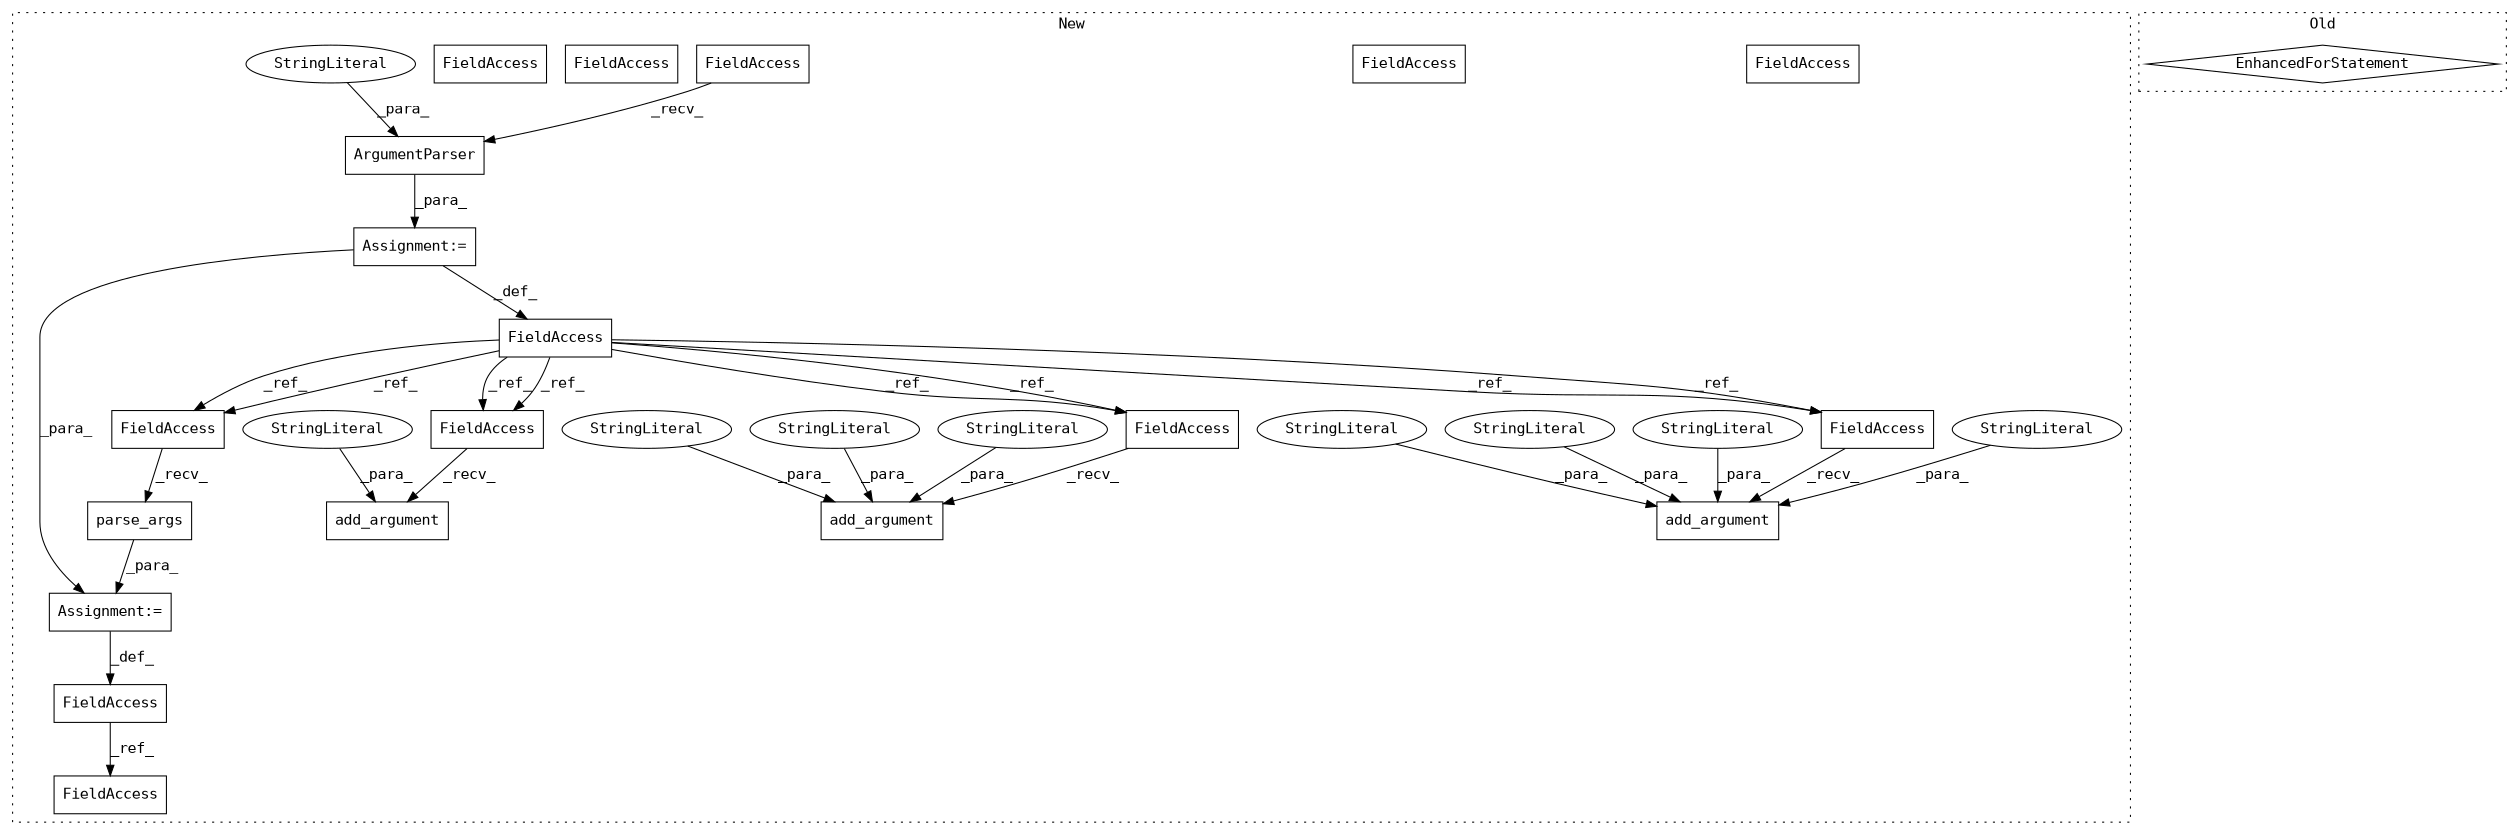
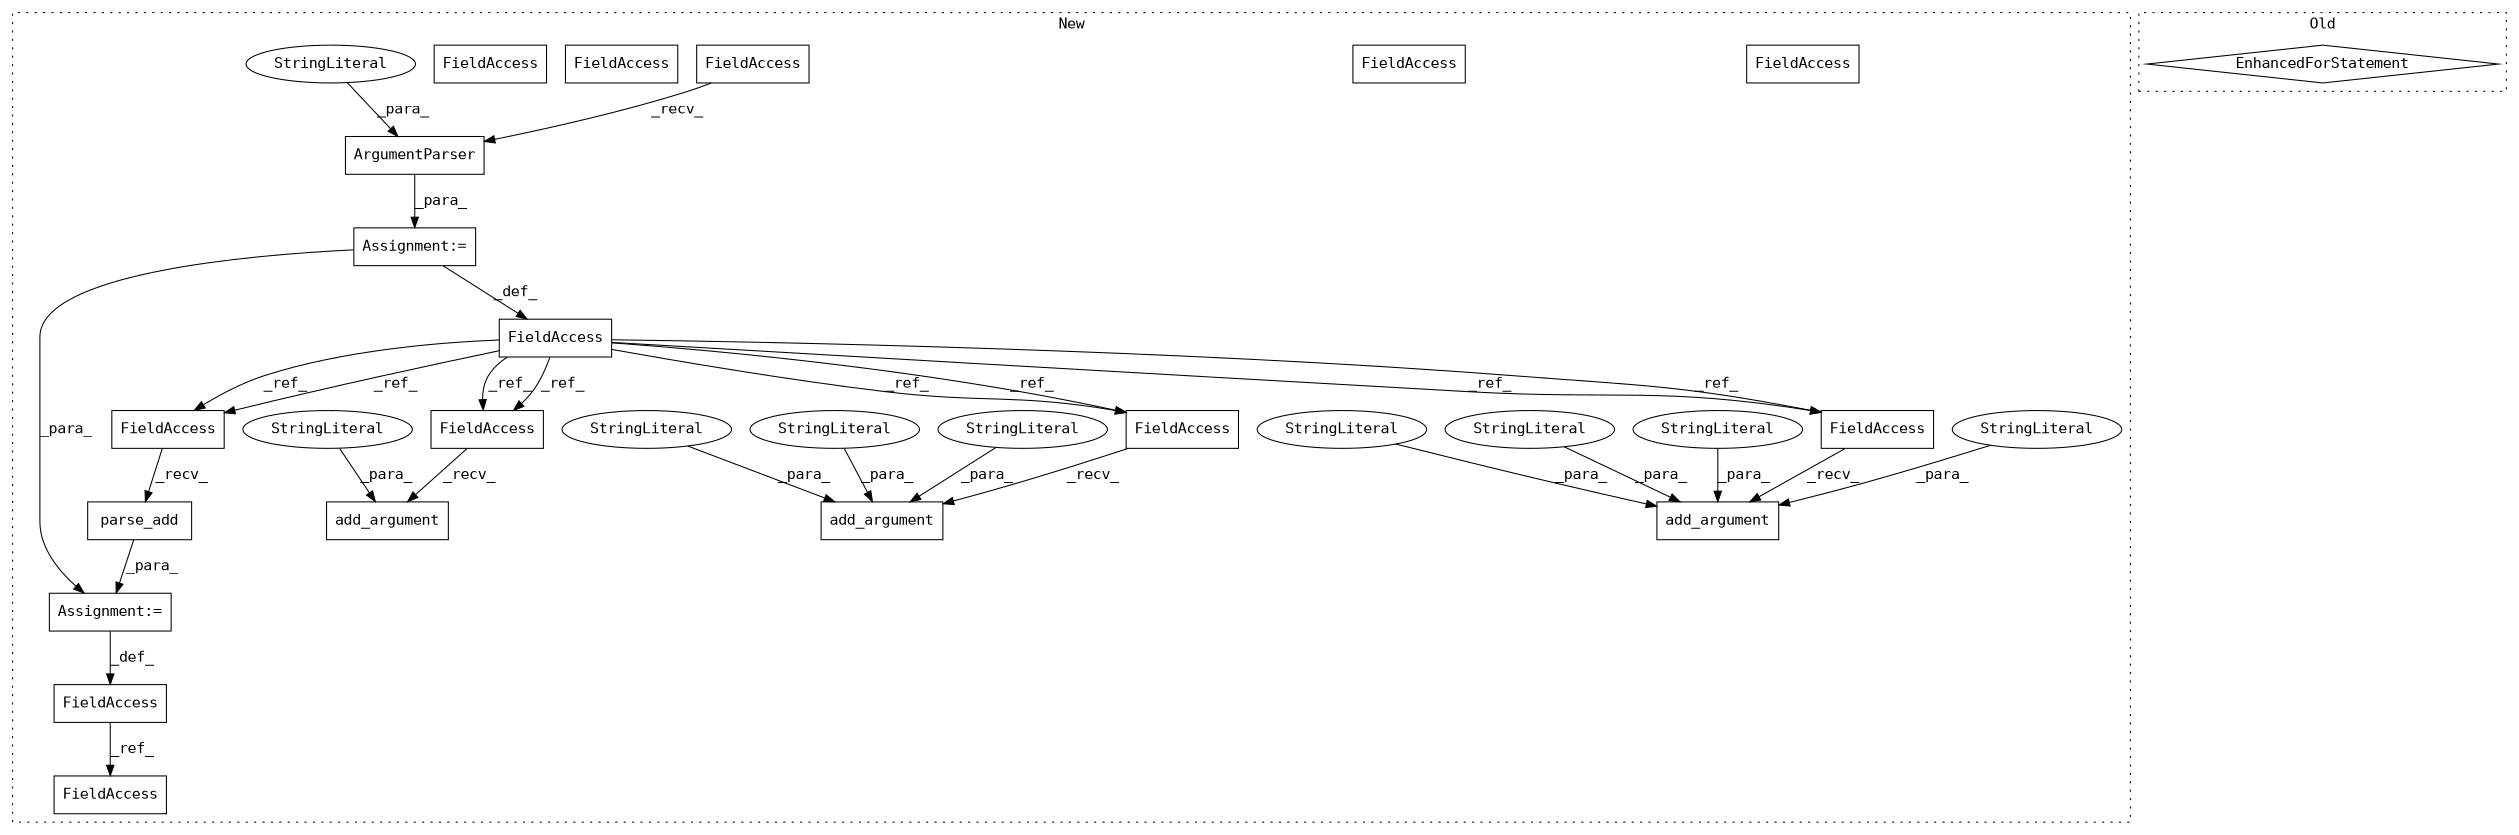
(140, 521) -> (140, 521)
